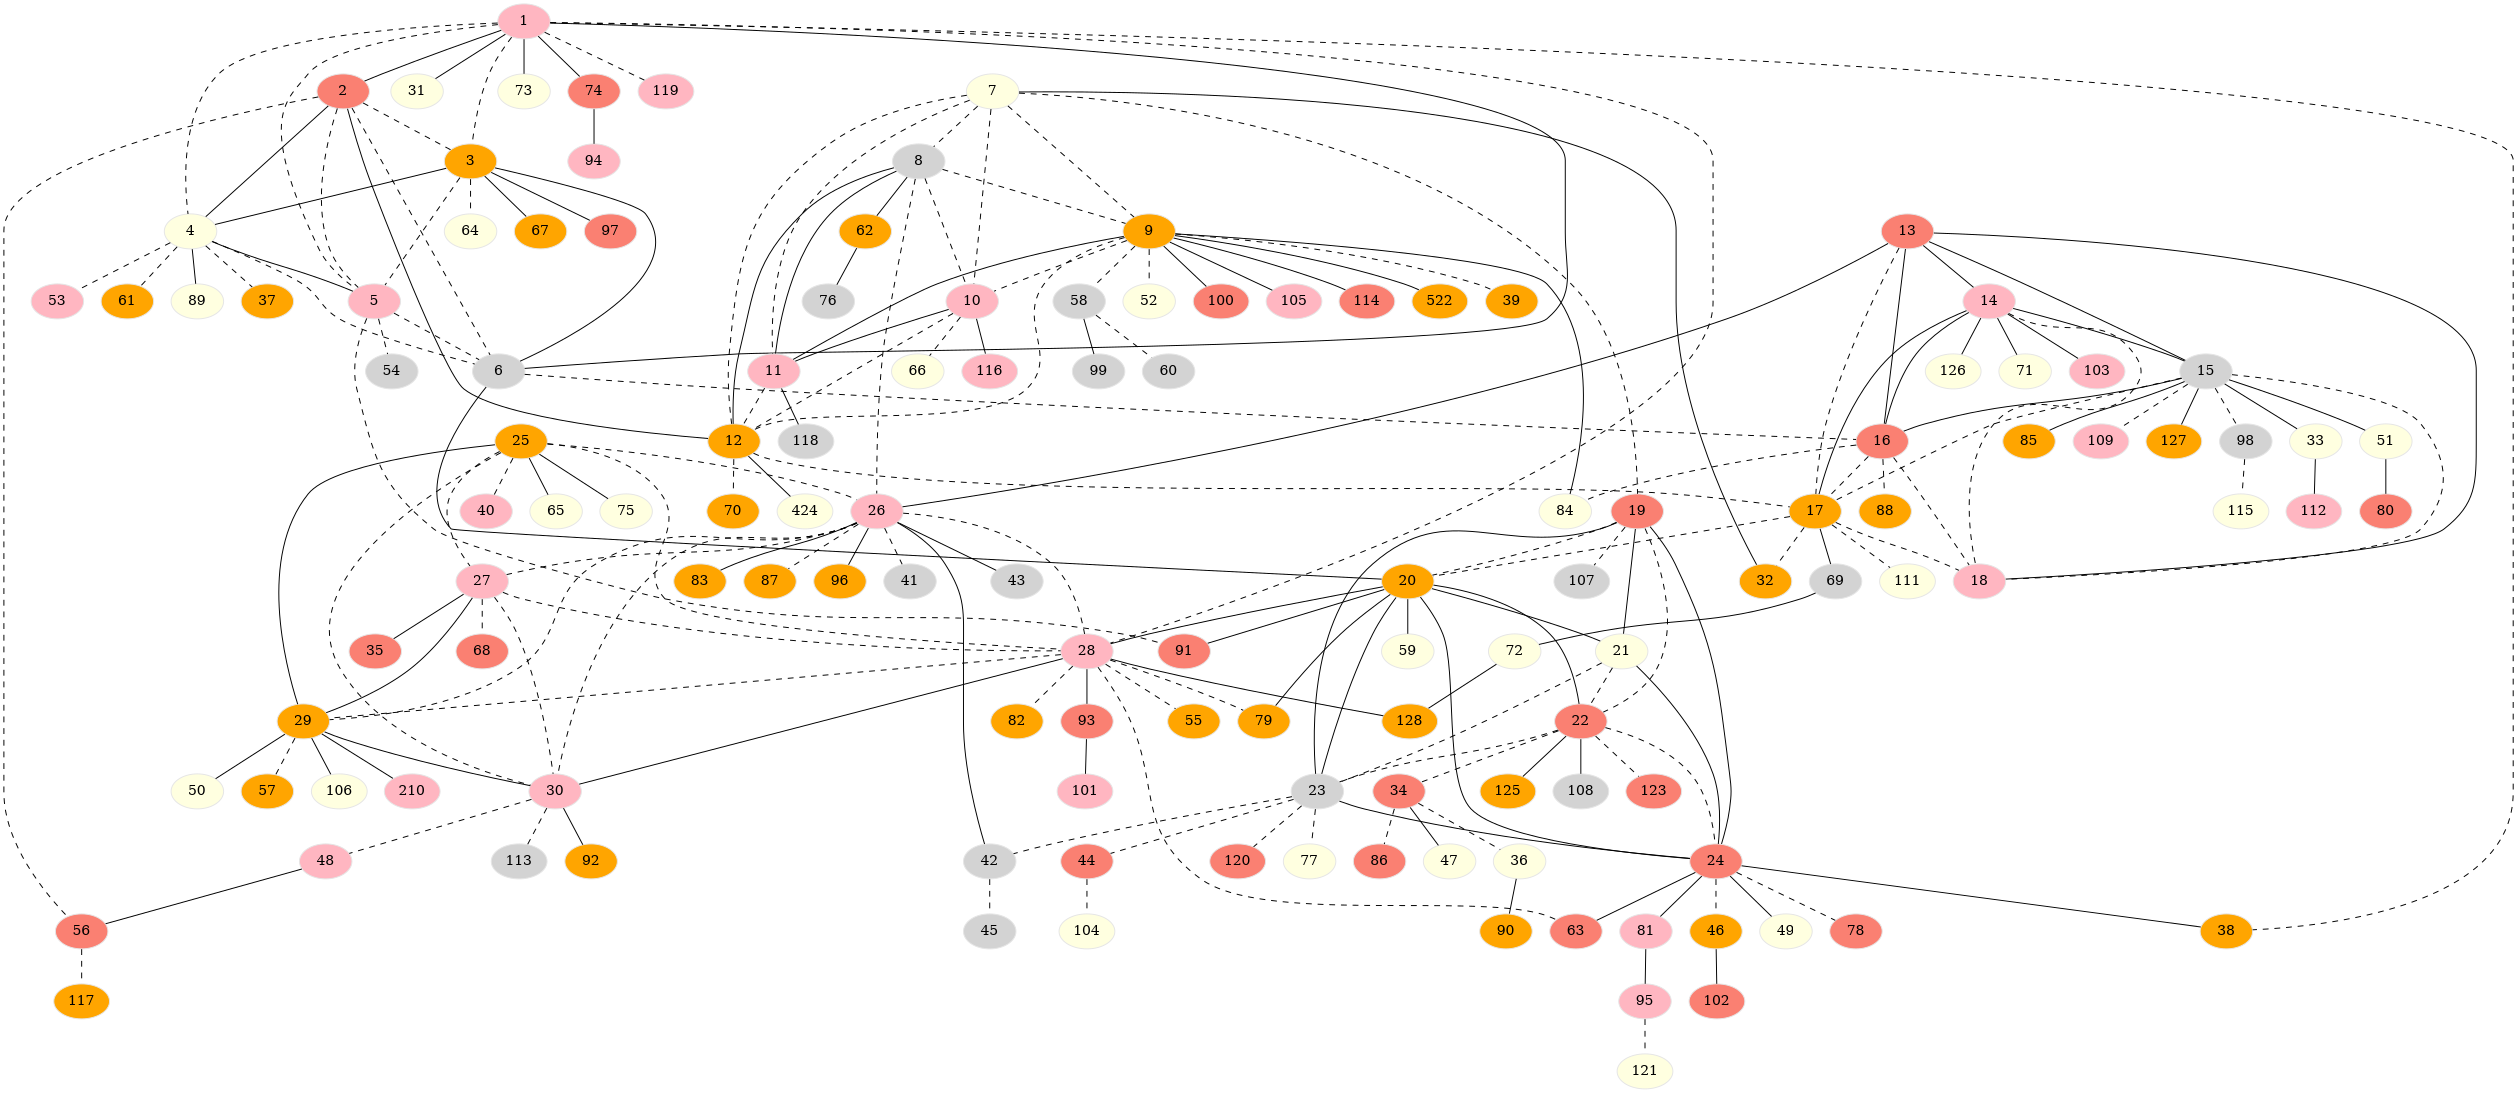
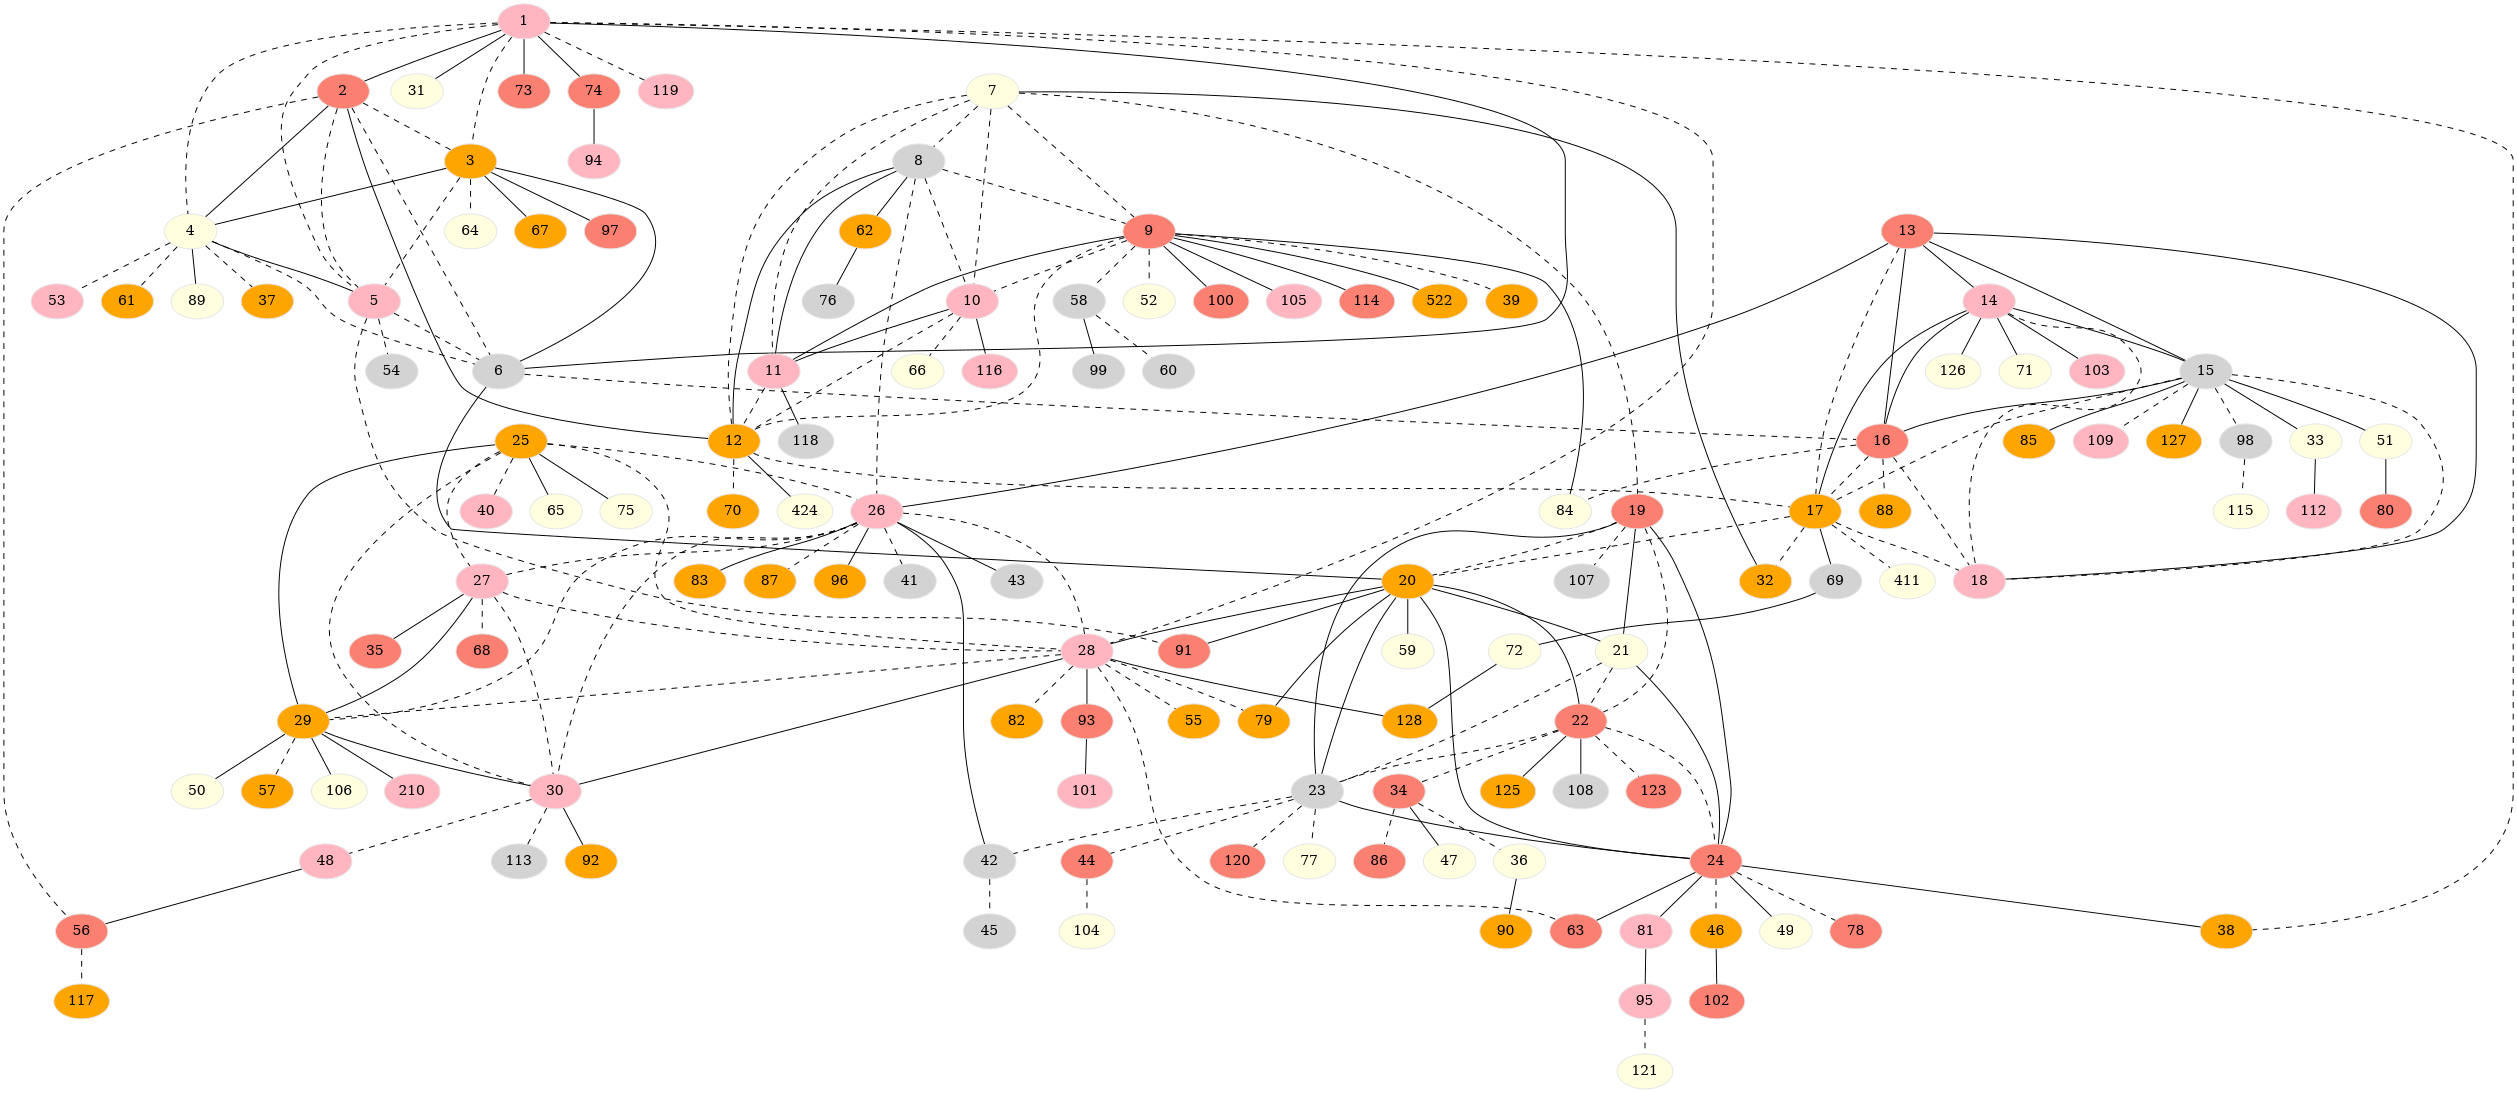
(524, 91) -> (524, 91)
(1149, 231) -> (1149, 231)
(1908, 581) -> (1908, 581)
